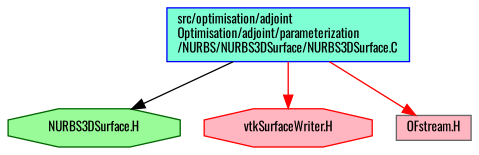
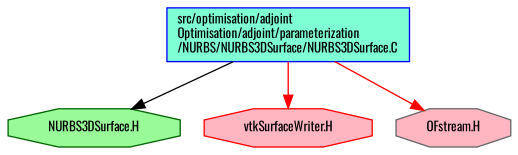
(434, 128) -> (453, 128)
